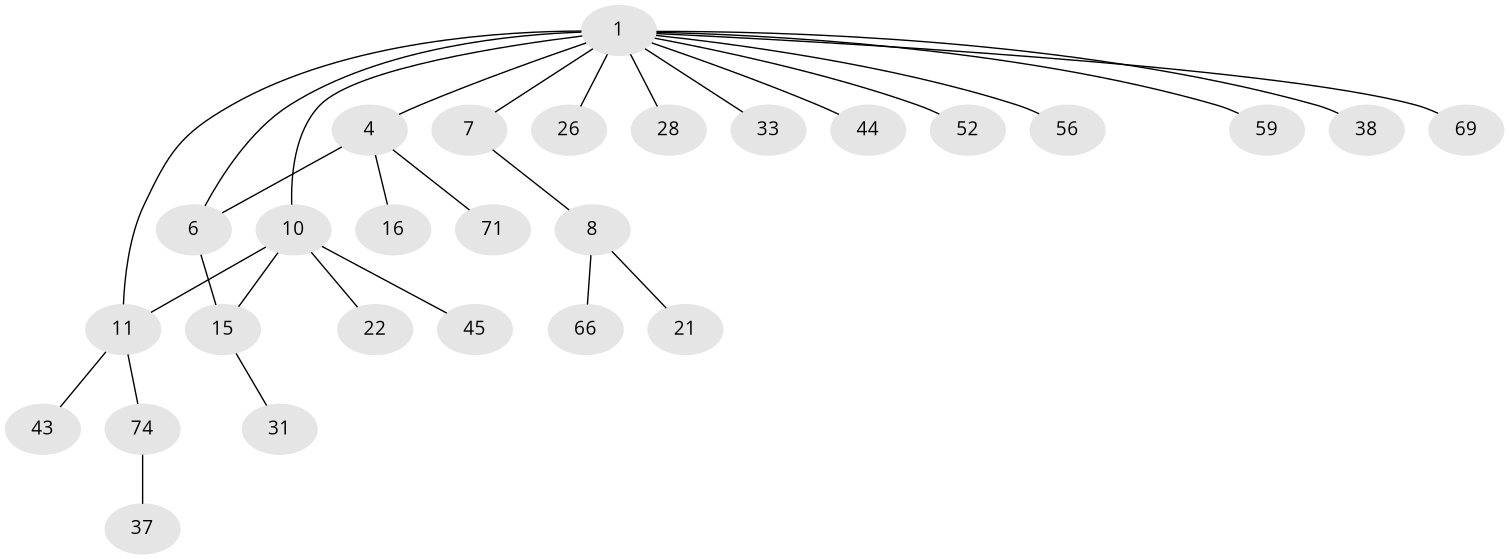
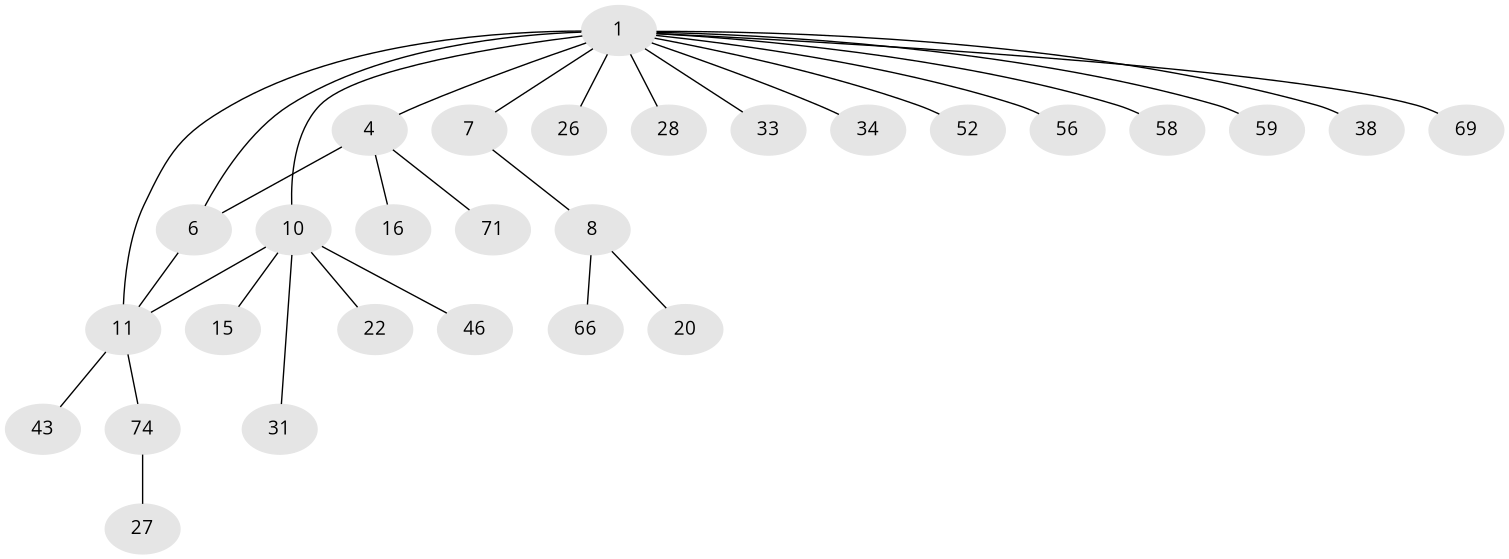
(868, 130) -> (868, 130)
none -> (1167, 130)
(206, 271) -> (159, 280)
(475, 330) -> (475, 330)
(685, 330) -> (685, 330)
(251, 379) -> (287, 330)
(143, 529) -> (143, 529)
